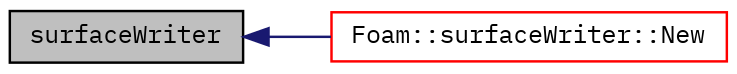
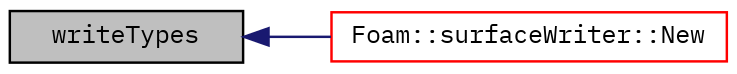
(126, 37) -> (126, 37)
